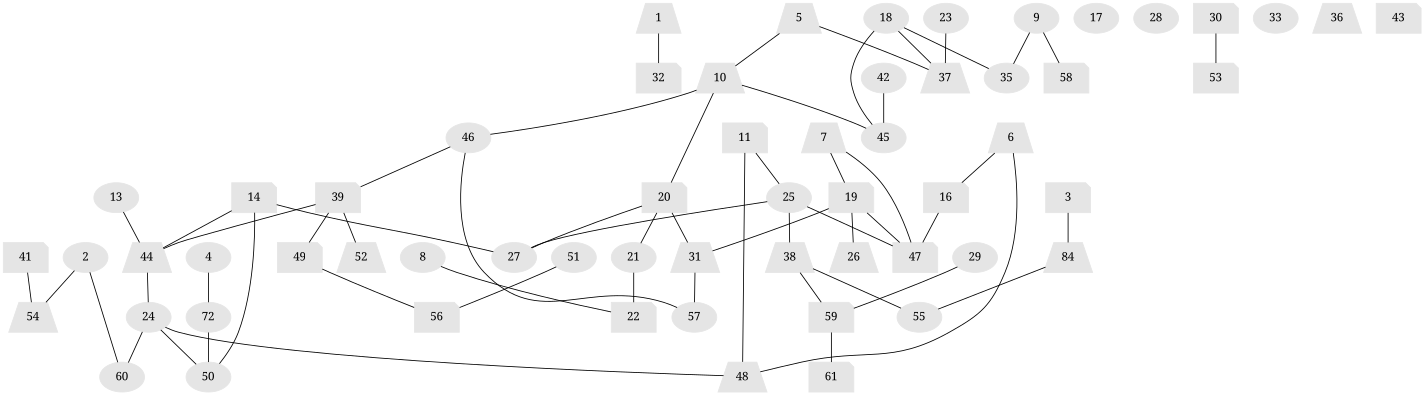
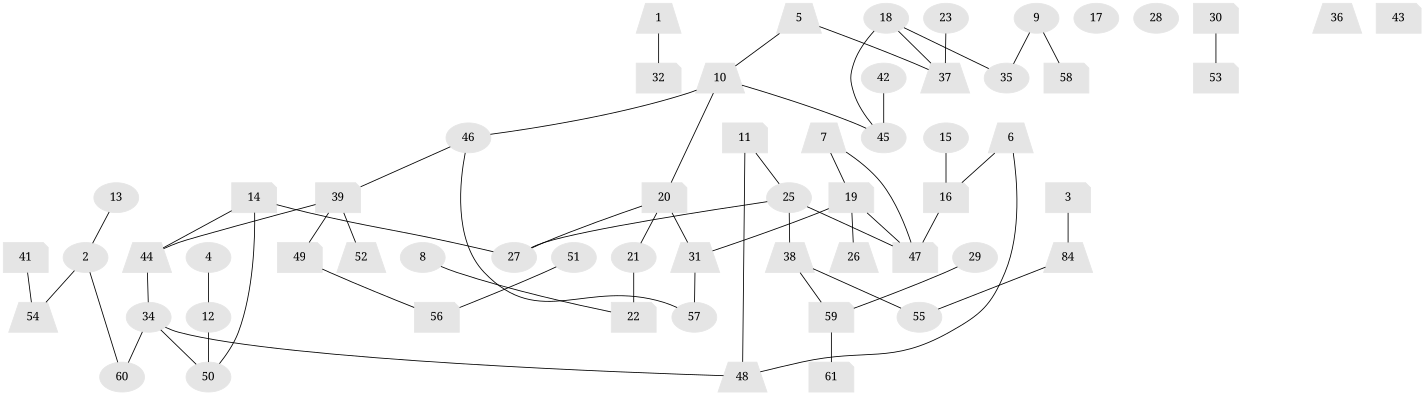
(1276, 18) -> none
none -> (946, 138)
(131, 227) -> (101, 228)
(149, 317) -> (149, 317)
(208, 317) -> (208, 317)
